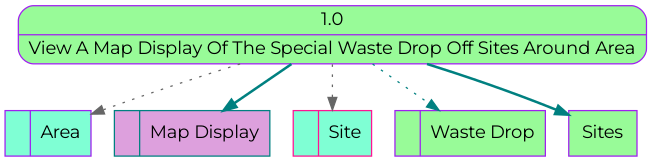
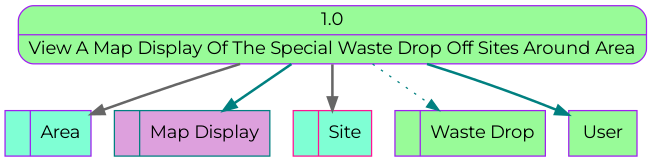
(332, 81) -> (332, 81)
(171, 86) -> (171, 86)
(603, 133) -> (603, 133)
